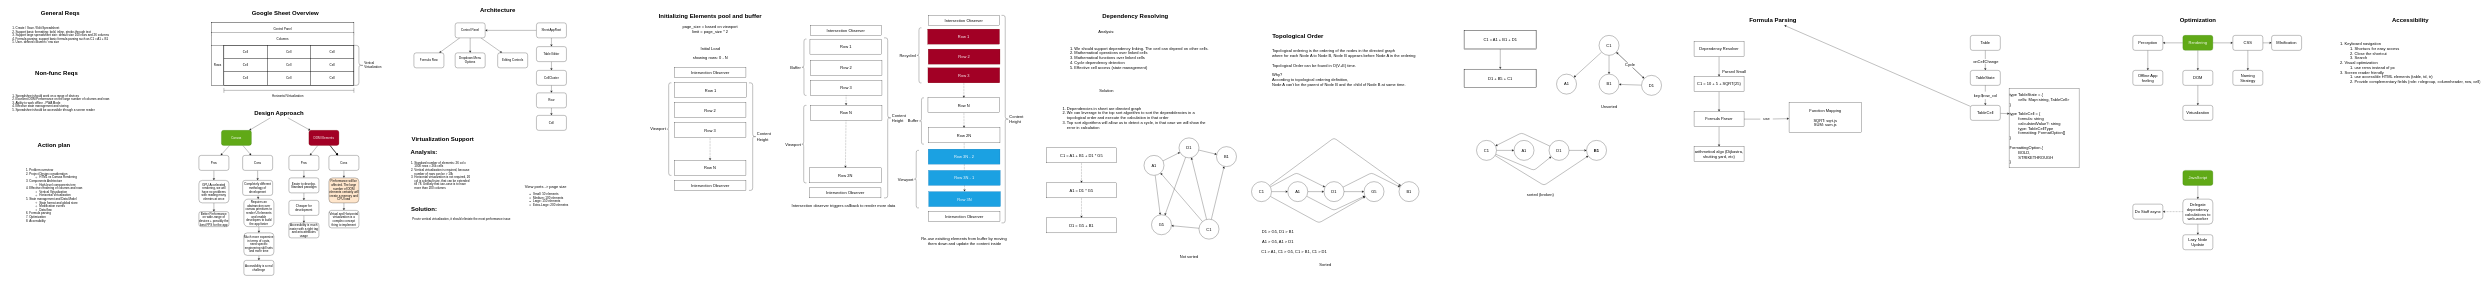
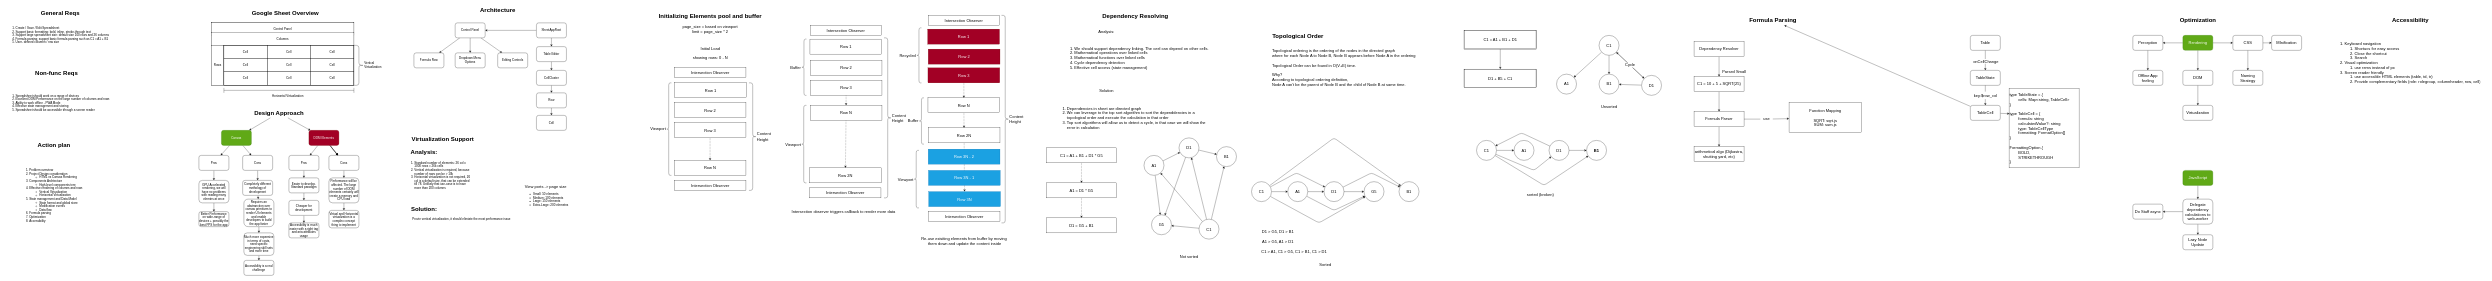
(344, 190) -> (344, 190)
(844, 205) -> (844, 211)
(2173, 211) -> (2173, 211)
